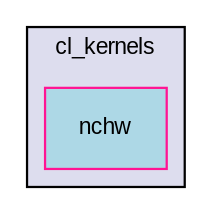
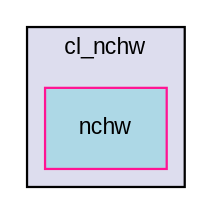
(106, 48) -> (106, 48)
